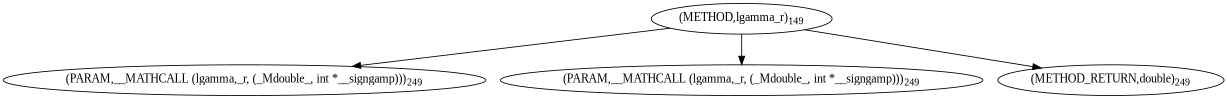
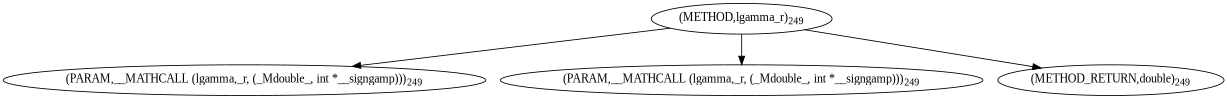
(796, 17) -> (796, 17)
